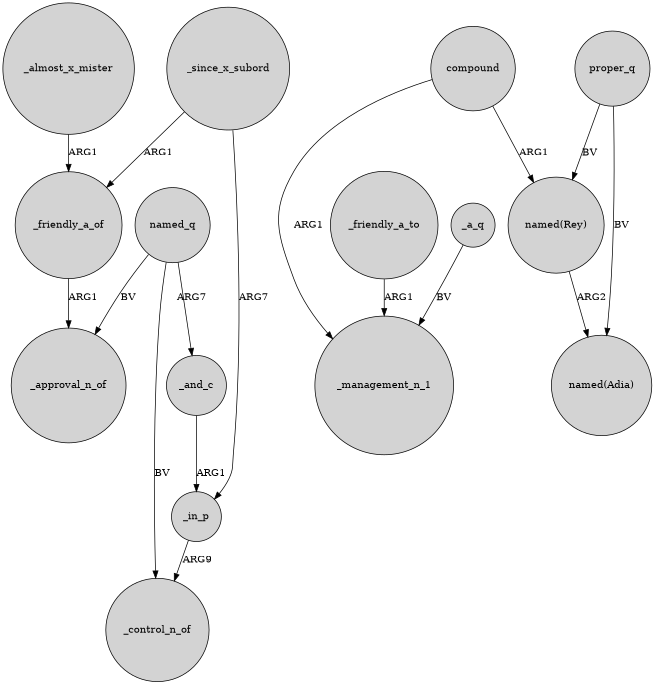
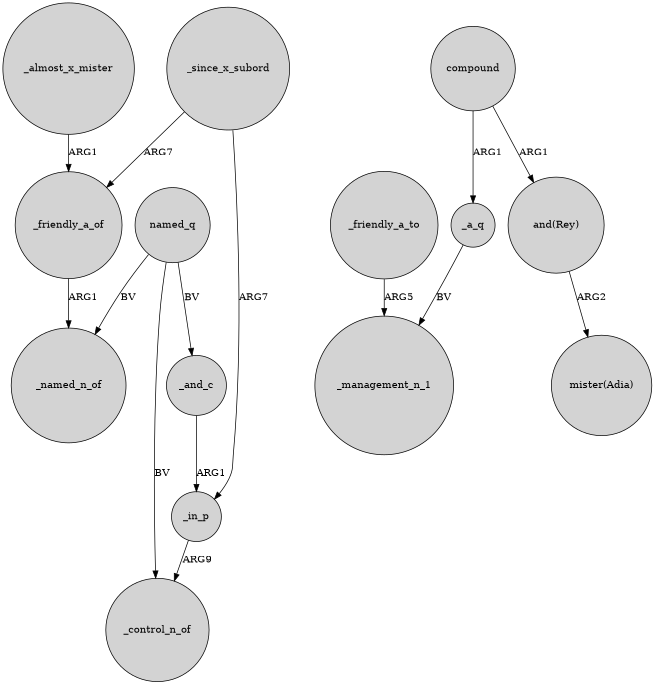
(612, 69) -> none
(159, 153) -> (159, 153)
(292, 175) -> (473, 153)
(556, 225) -> (556, 225)
(192, 298) -> (192, 298)
(399, 298) -> (399, 298)
(69, 385) -> (69, 385)
(602, 385) -> (602, 385)
